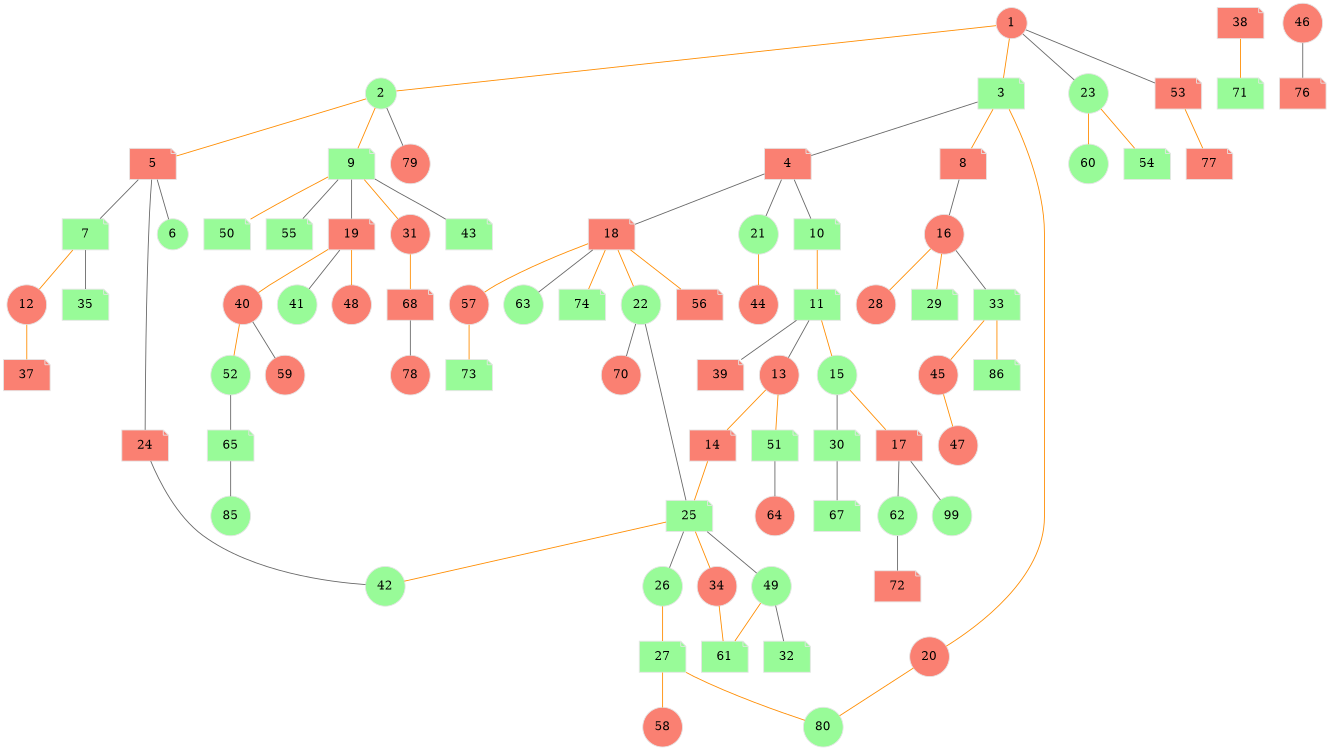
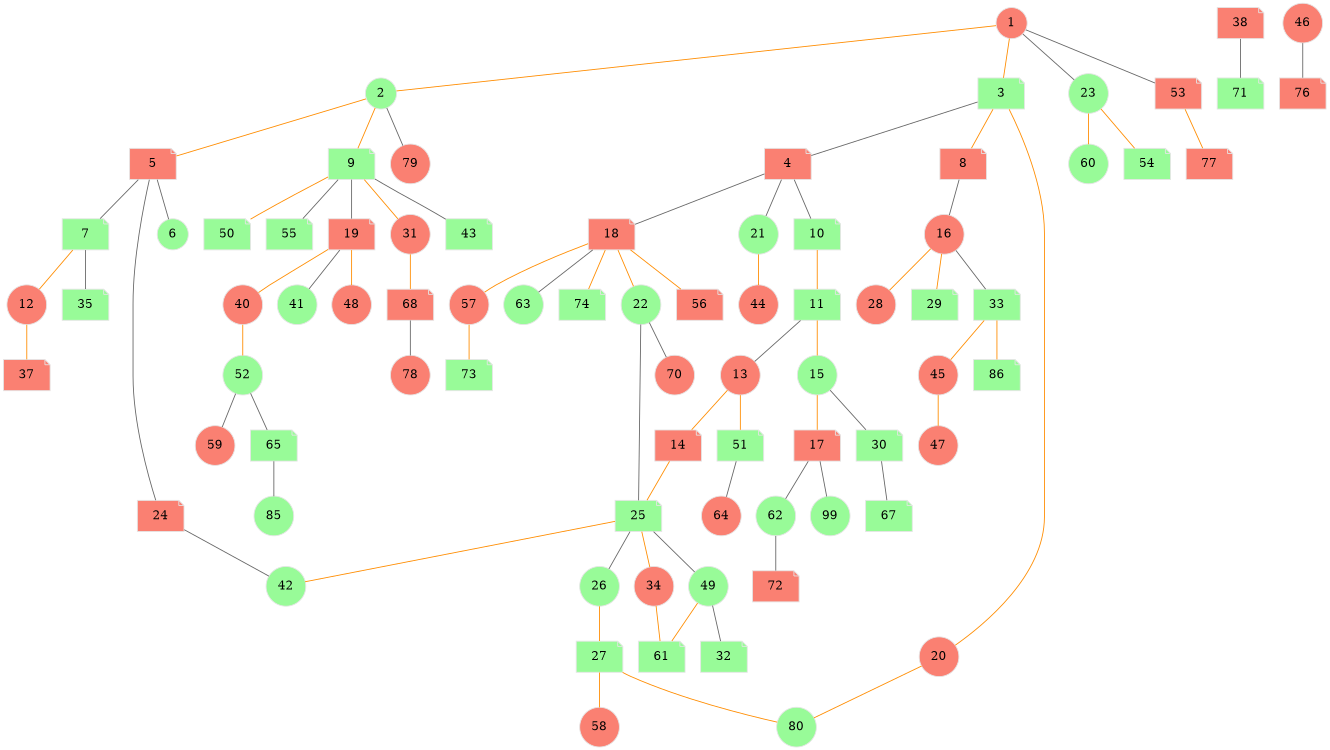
(1241, 58) -> (1241, 58)
(264, 340) -> (229, 410)
(720, 375) -> none
